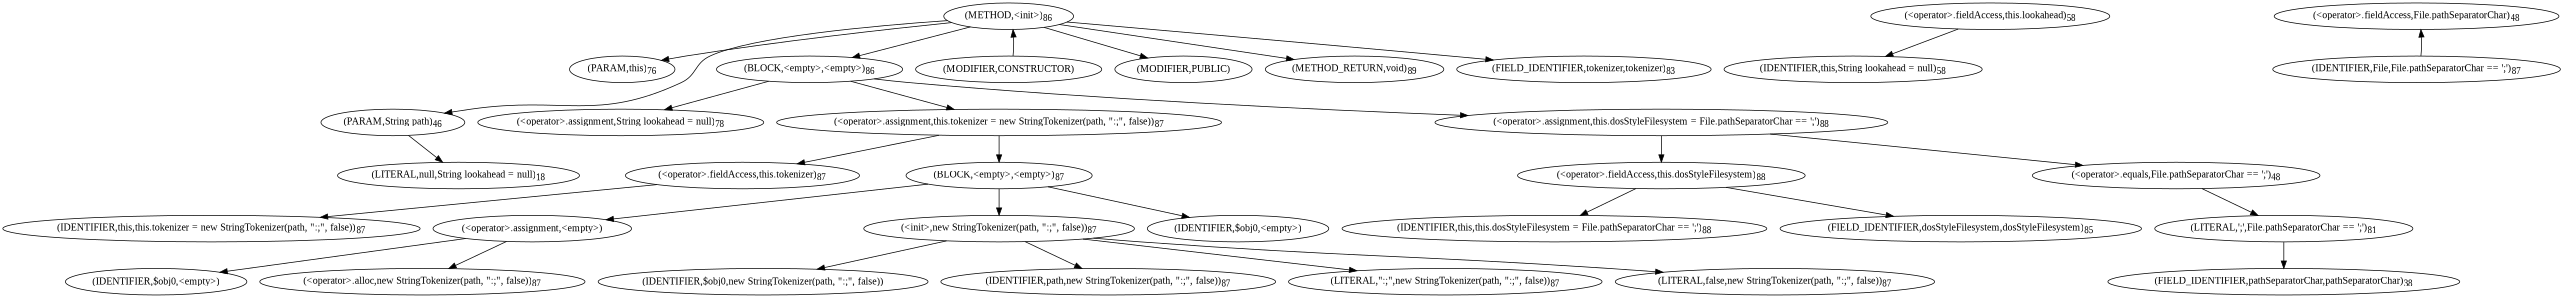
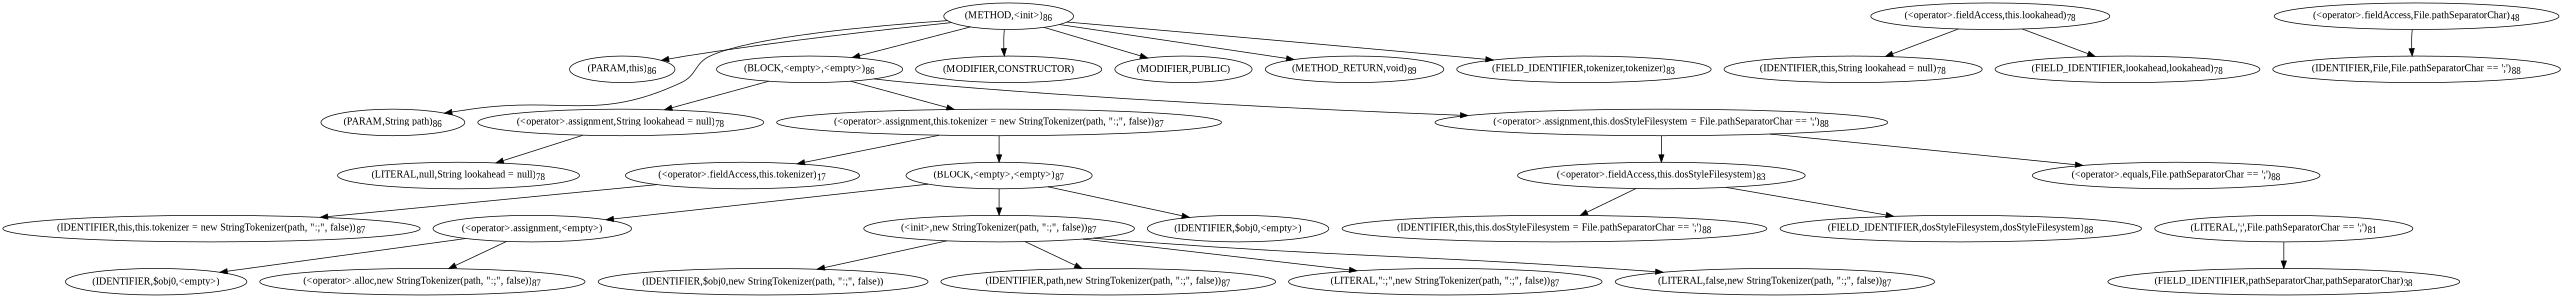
(2071, 15) -> (2071, 15)
(1014, 47) -> (1004, 39)
(2422, 47) -> (2412, 39)
(652, 68) -> (652, 68)
(1942, 68) -> (1942, 68)
(2516, 68) -> (2516, 68)
none -> (2127, 69)
(437, 121) -> (437, 121)
(423, 147) -> (543, 148)
(541, 174) -> (541, 174)
(822, 174) -> (822, 174)
(1761, 174) -> (1761, 174)
(2276, 174) -> (2276, 174)
(2227, 200) -> none
(2089, 228) -> (2089, 228)
